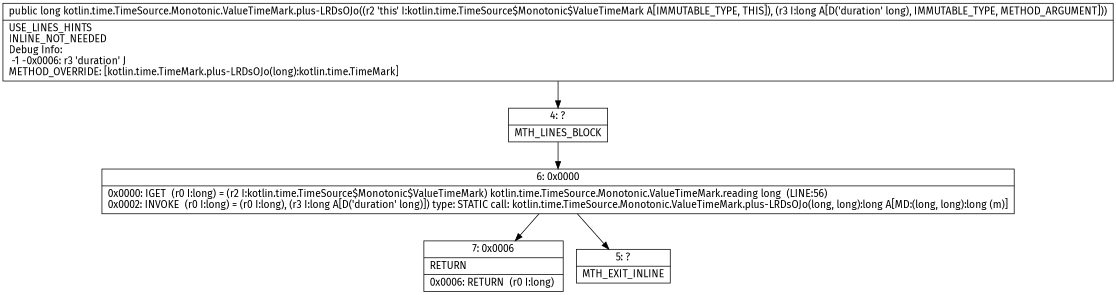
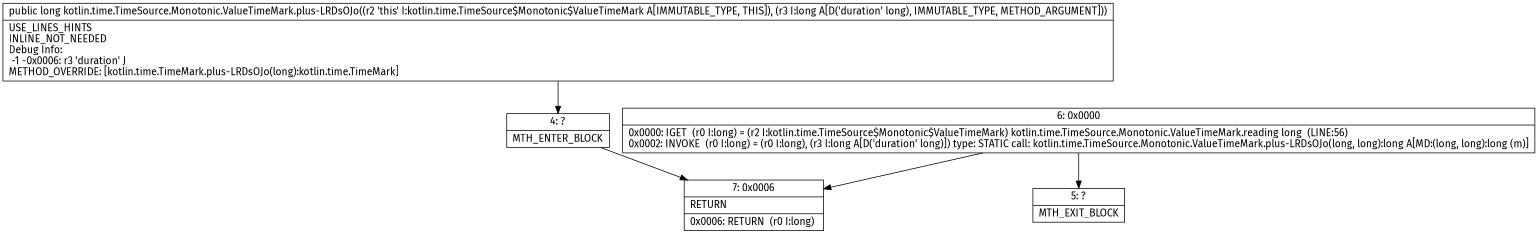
(558, 133) -> (558, 139)
(558, 152) -> (641, 163)
(623, 274) -> (1079, 213)
